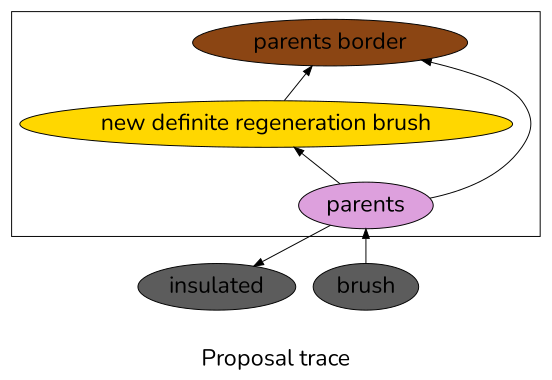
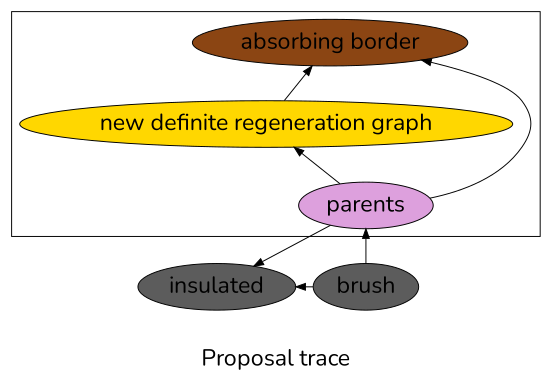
(330, 43) -> (330, 43)
(266, 124) -> (266, 124)
none -> (309, 287)
